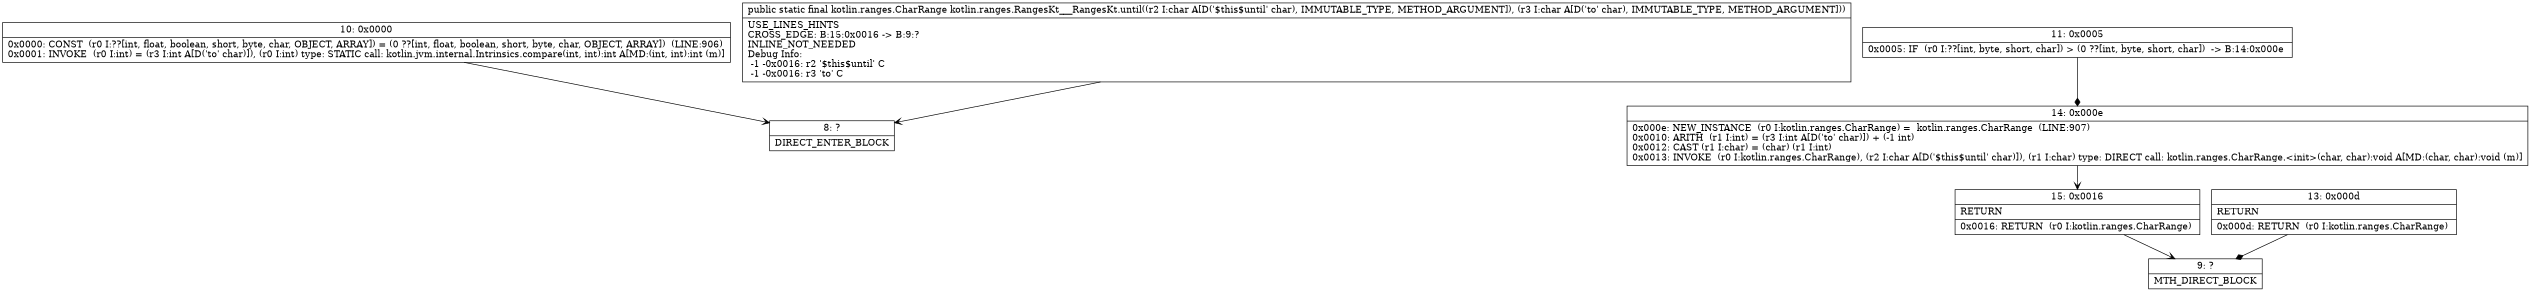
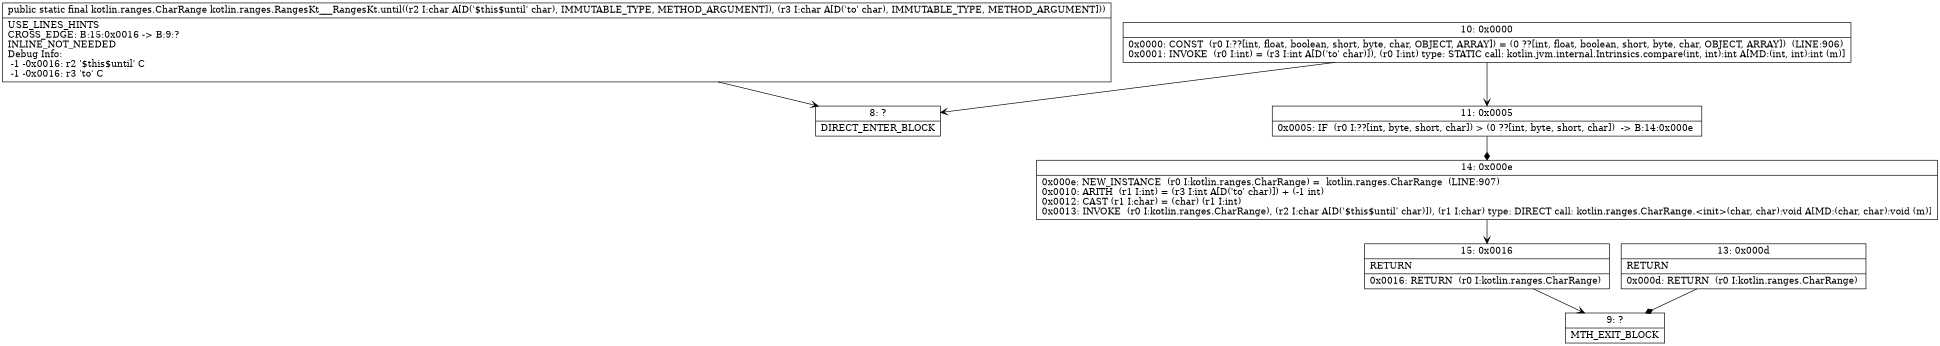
none -> (1487, 81)
(2205, 281) -> (1615, 335)
